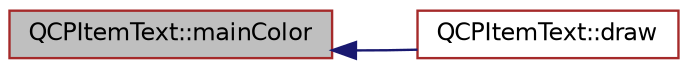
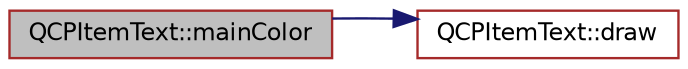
(387, 50) -> (363, 18)
